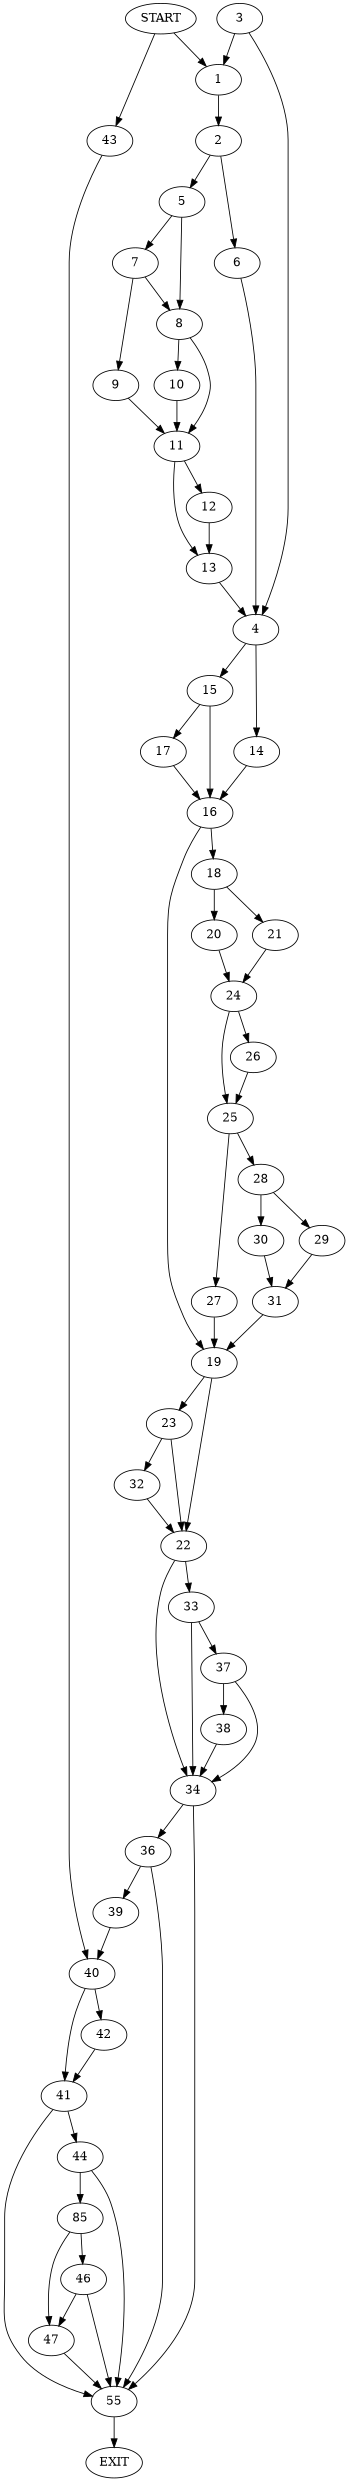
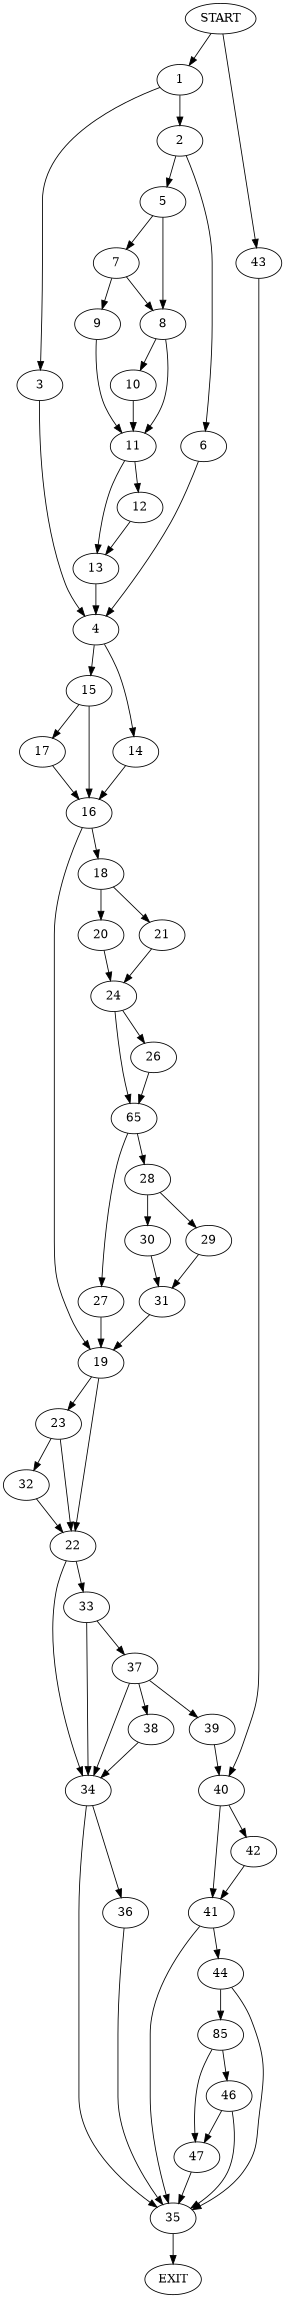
(231, 45) -> (43, 195)
(230, 1118) -> (134, 1118)
(134, 1878) -> (170, 1696)
(114, 2402) -> (173, 2218)
